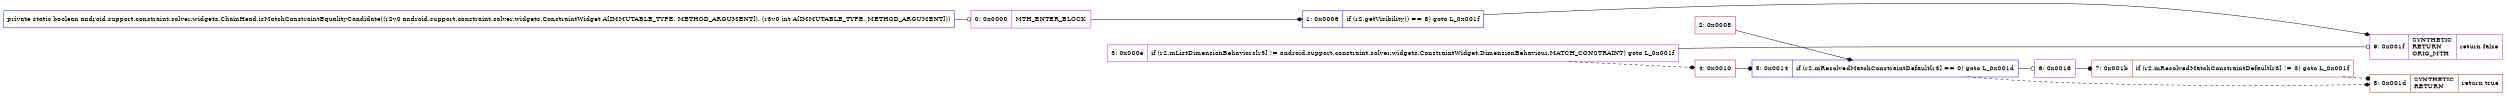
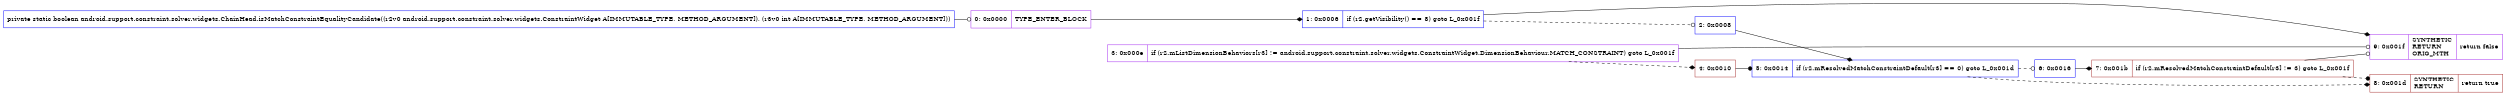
(1051, 19) -> (1051, 19)
none -> (1587, 23)
(1715, 25) -> (1715, 25)
none -> (2335, 57)
(2025, 68) -> (2025, 68)
(2055, 68) -> (2055, 68)
(2082, 68) -> (2082, 68)
